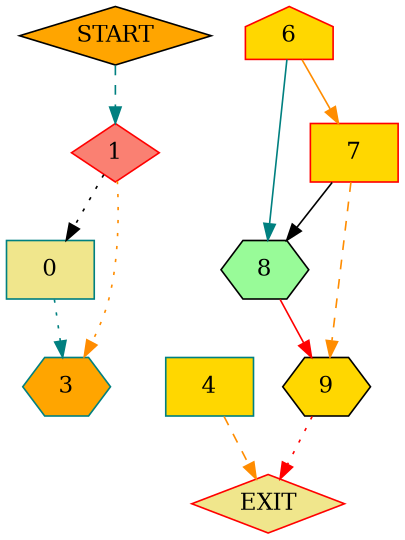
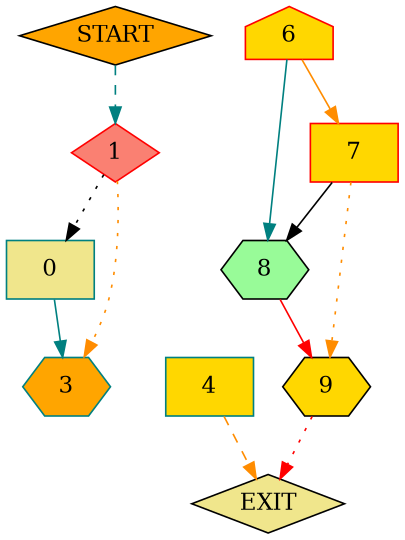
(341, 261) -> (341, 261)
(57, 320) -> (57, 320)
(268, 504) -> (268, 504)
